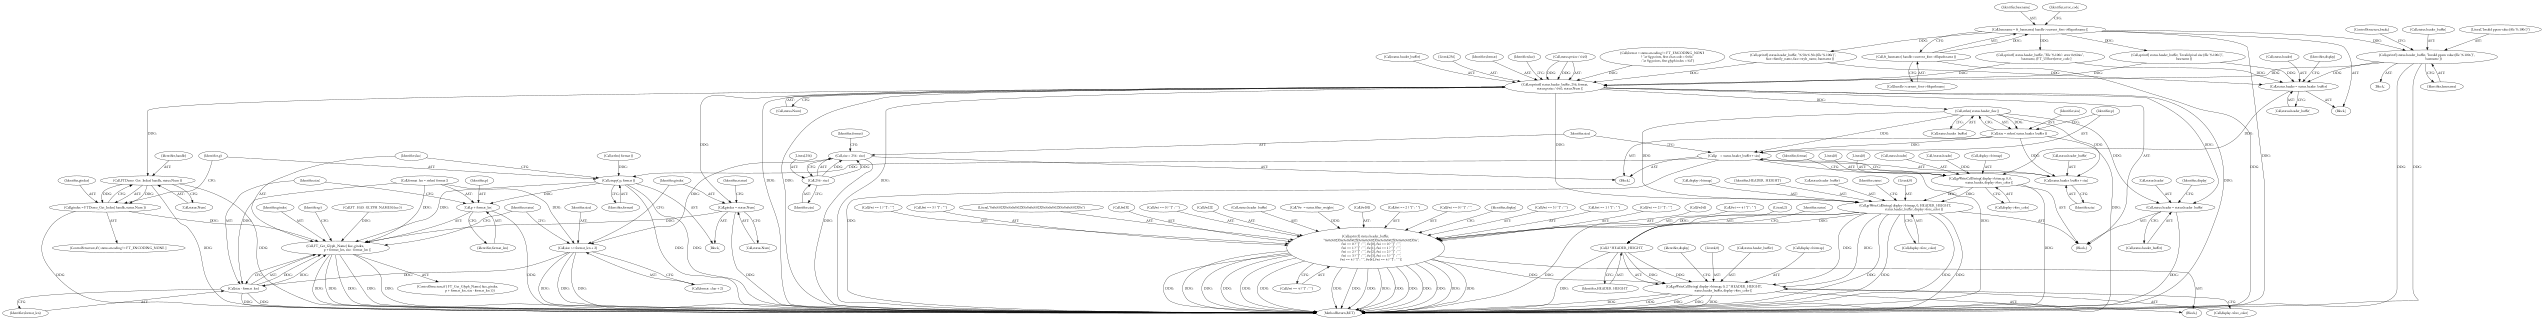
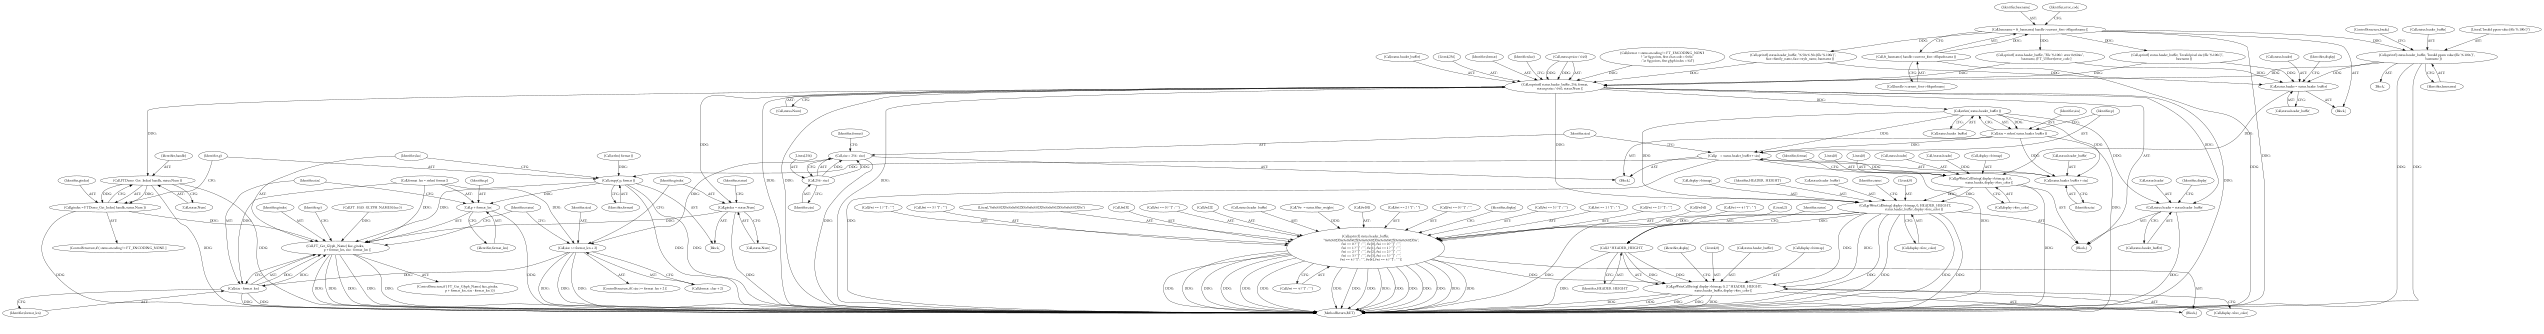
(1977, 111) -> (1977, 111)
(1877, 167) -> (1877, 167)
none -> (635, 289)
